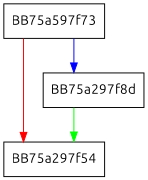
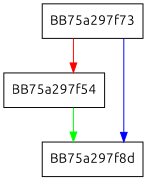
(54, 21) -> (93, 21)
(74, 120) -> (73, 120)
